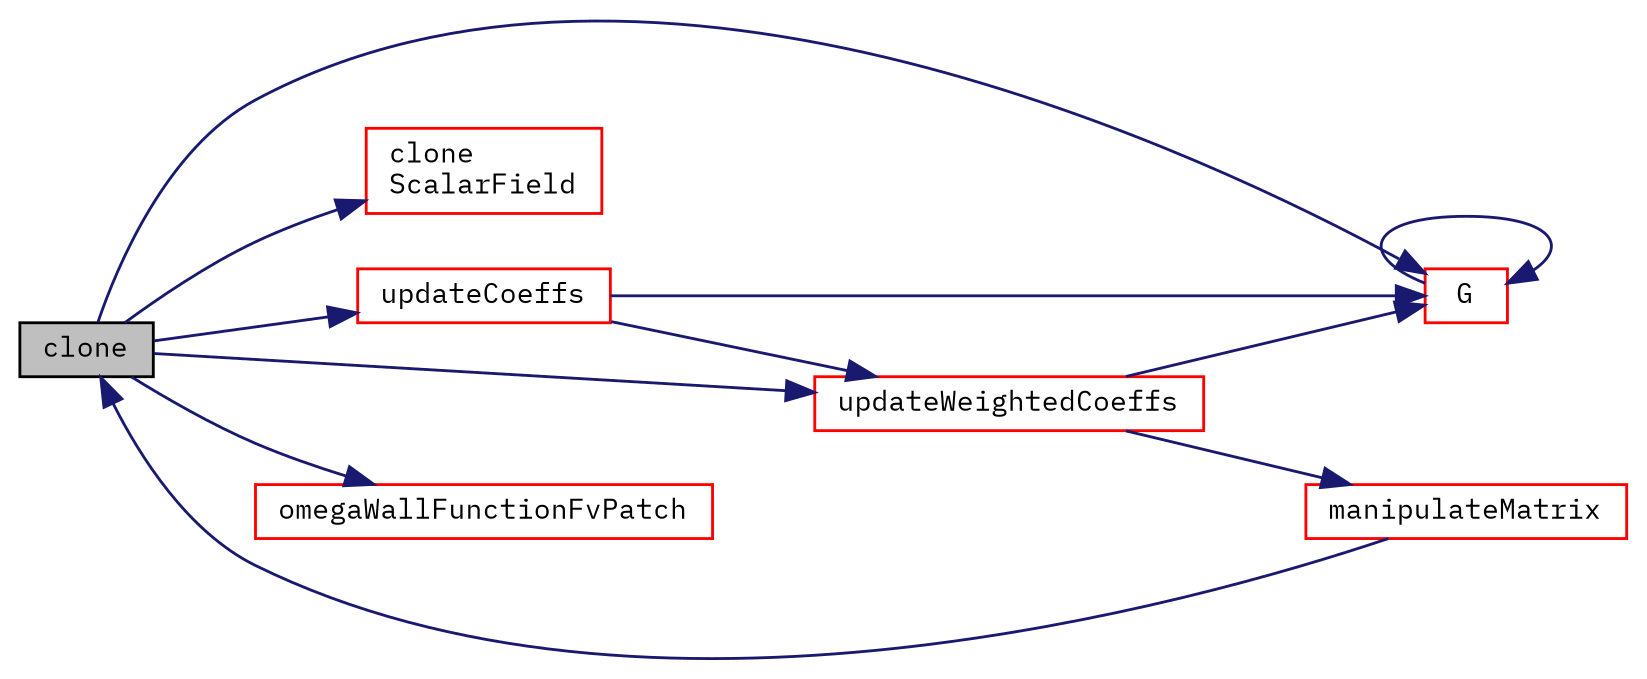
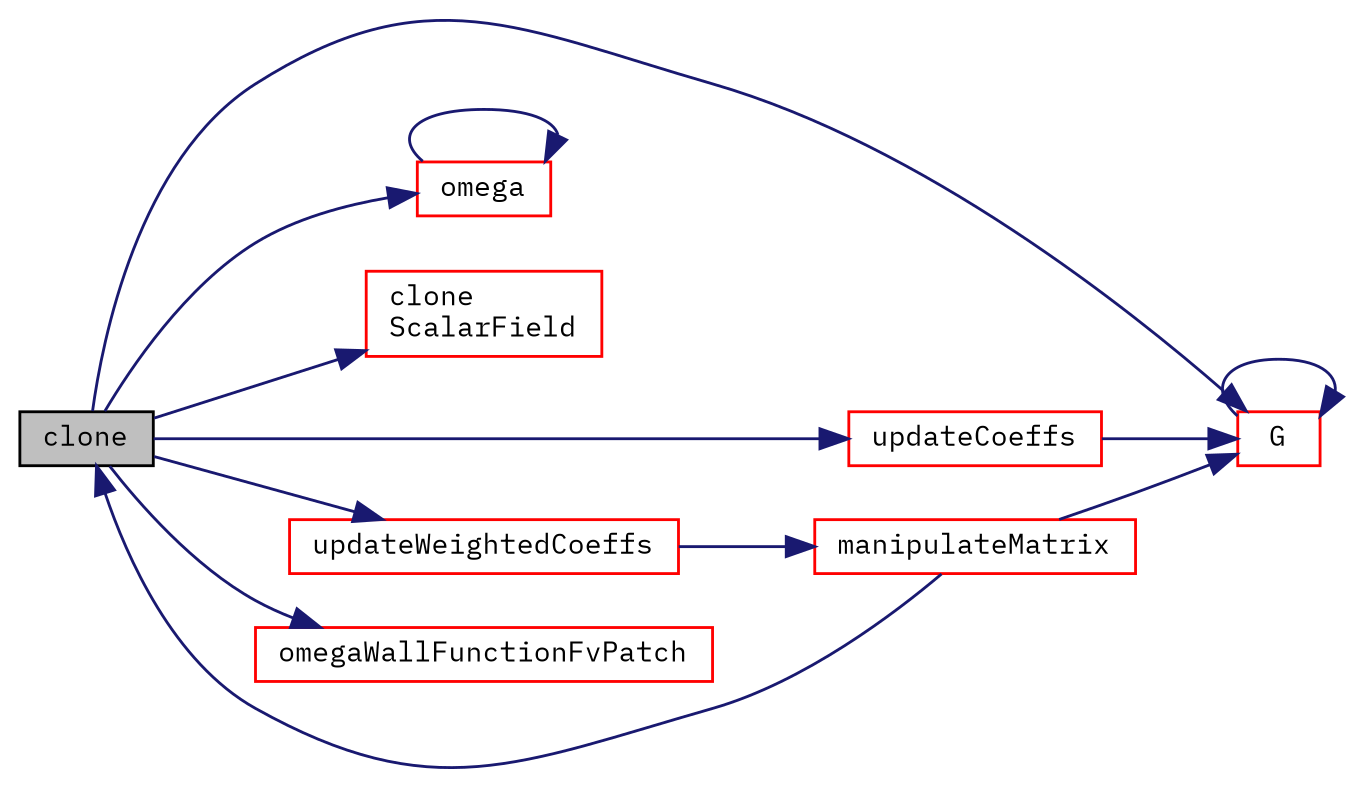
none -> (484, 189)
(1261, 344) -> (1135, 493)
(729, 346) -> none
